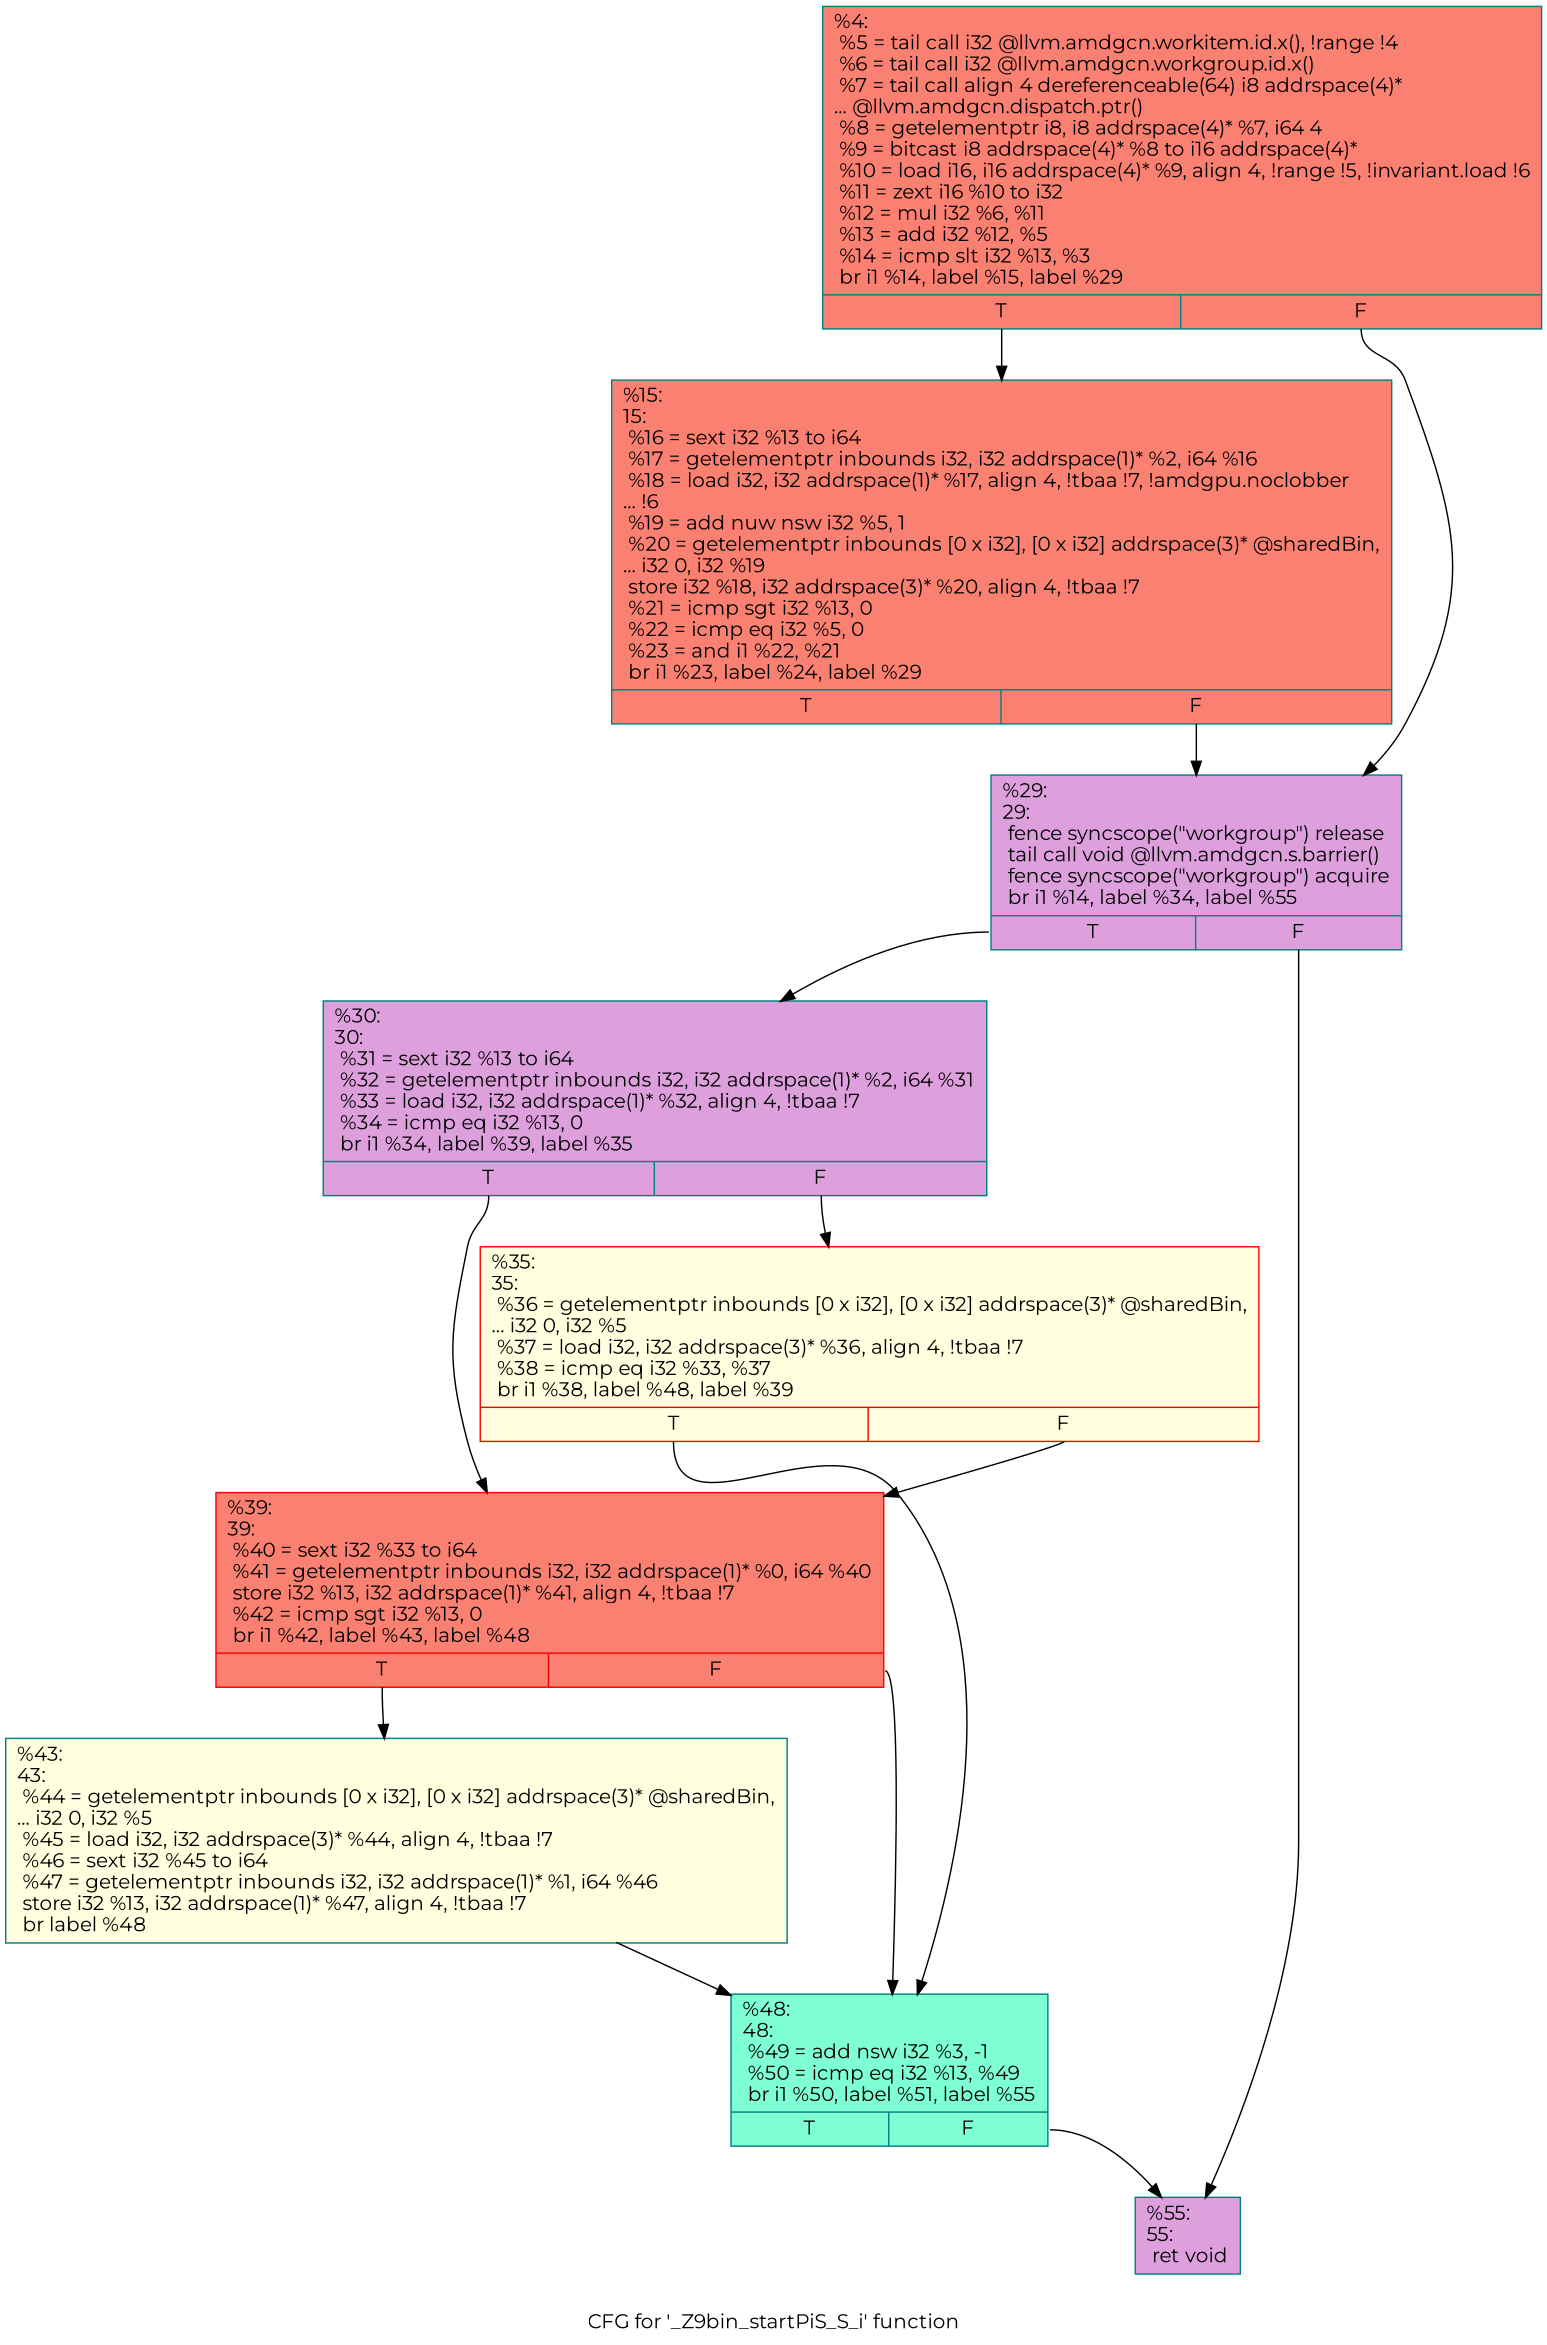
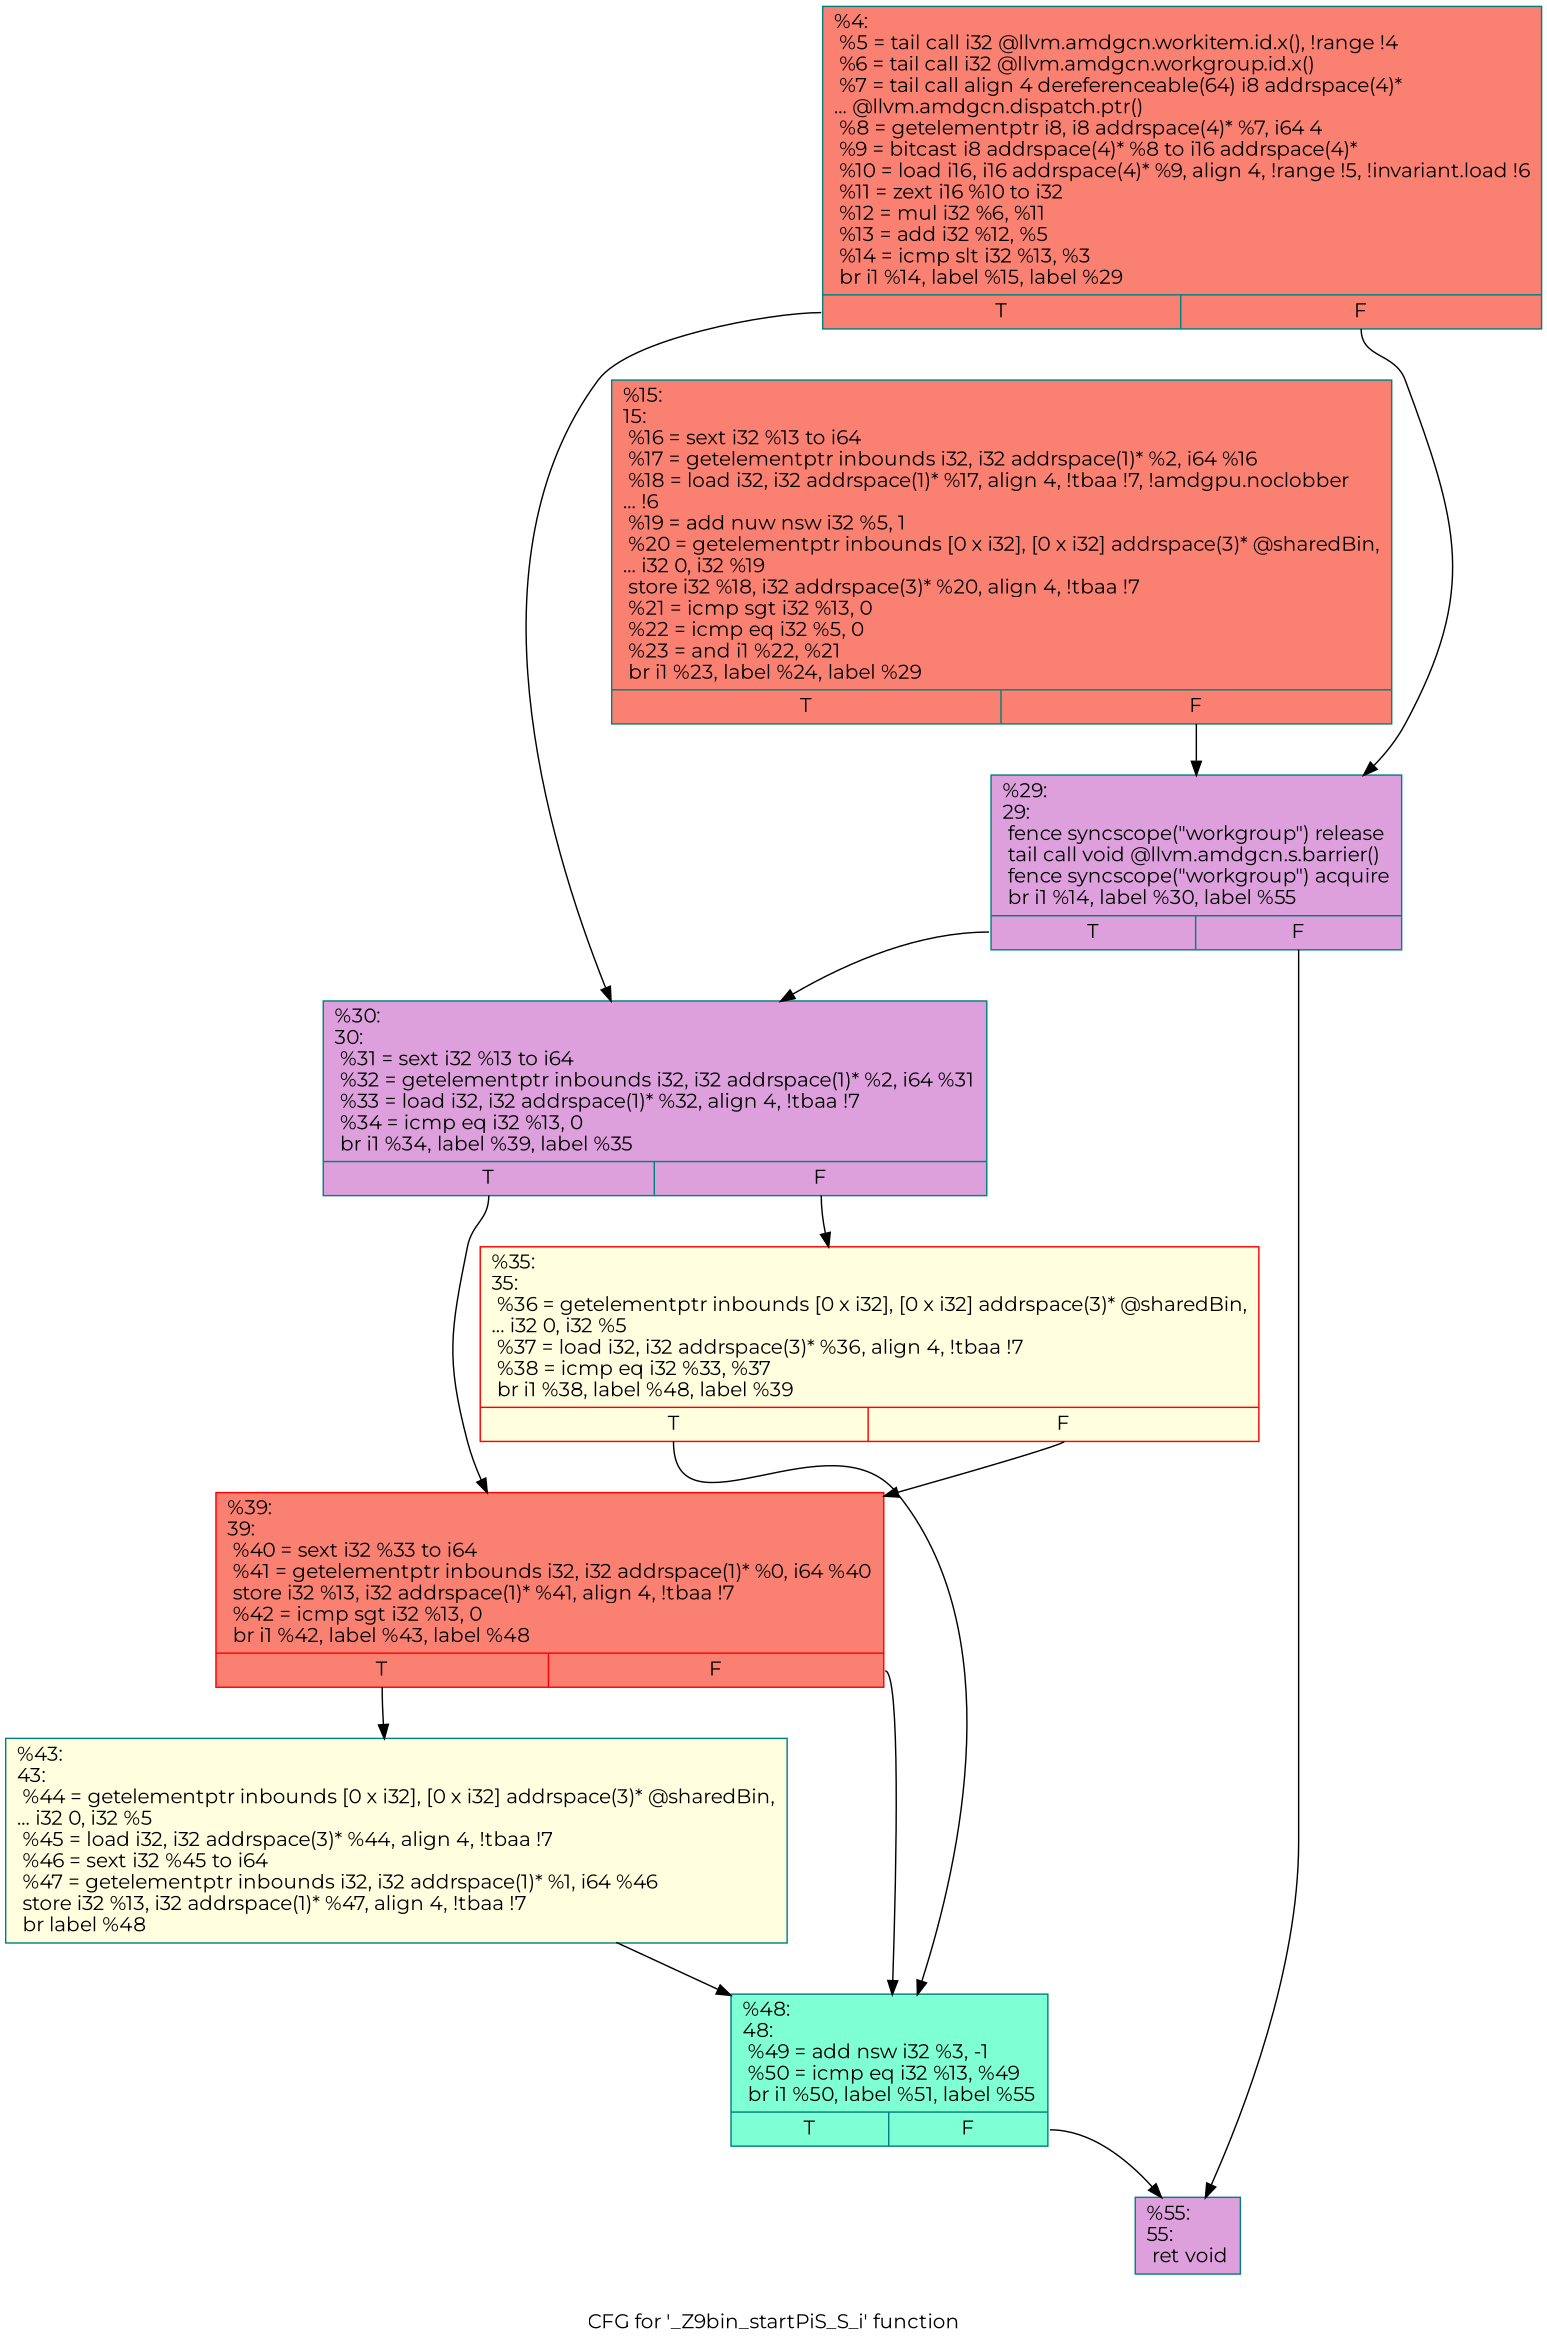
(1002, 348) -> (531, 564)
(1150, 898) -> (1150, 898)
